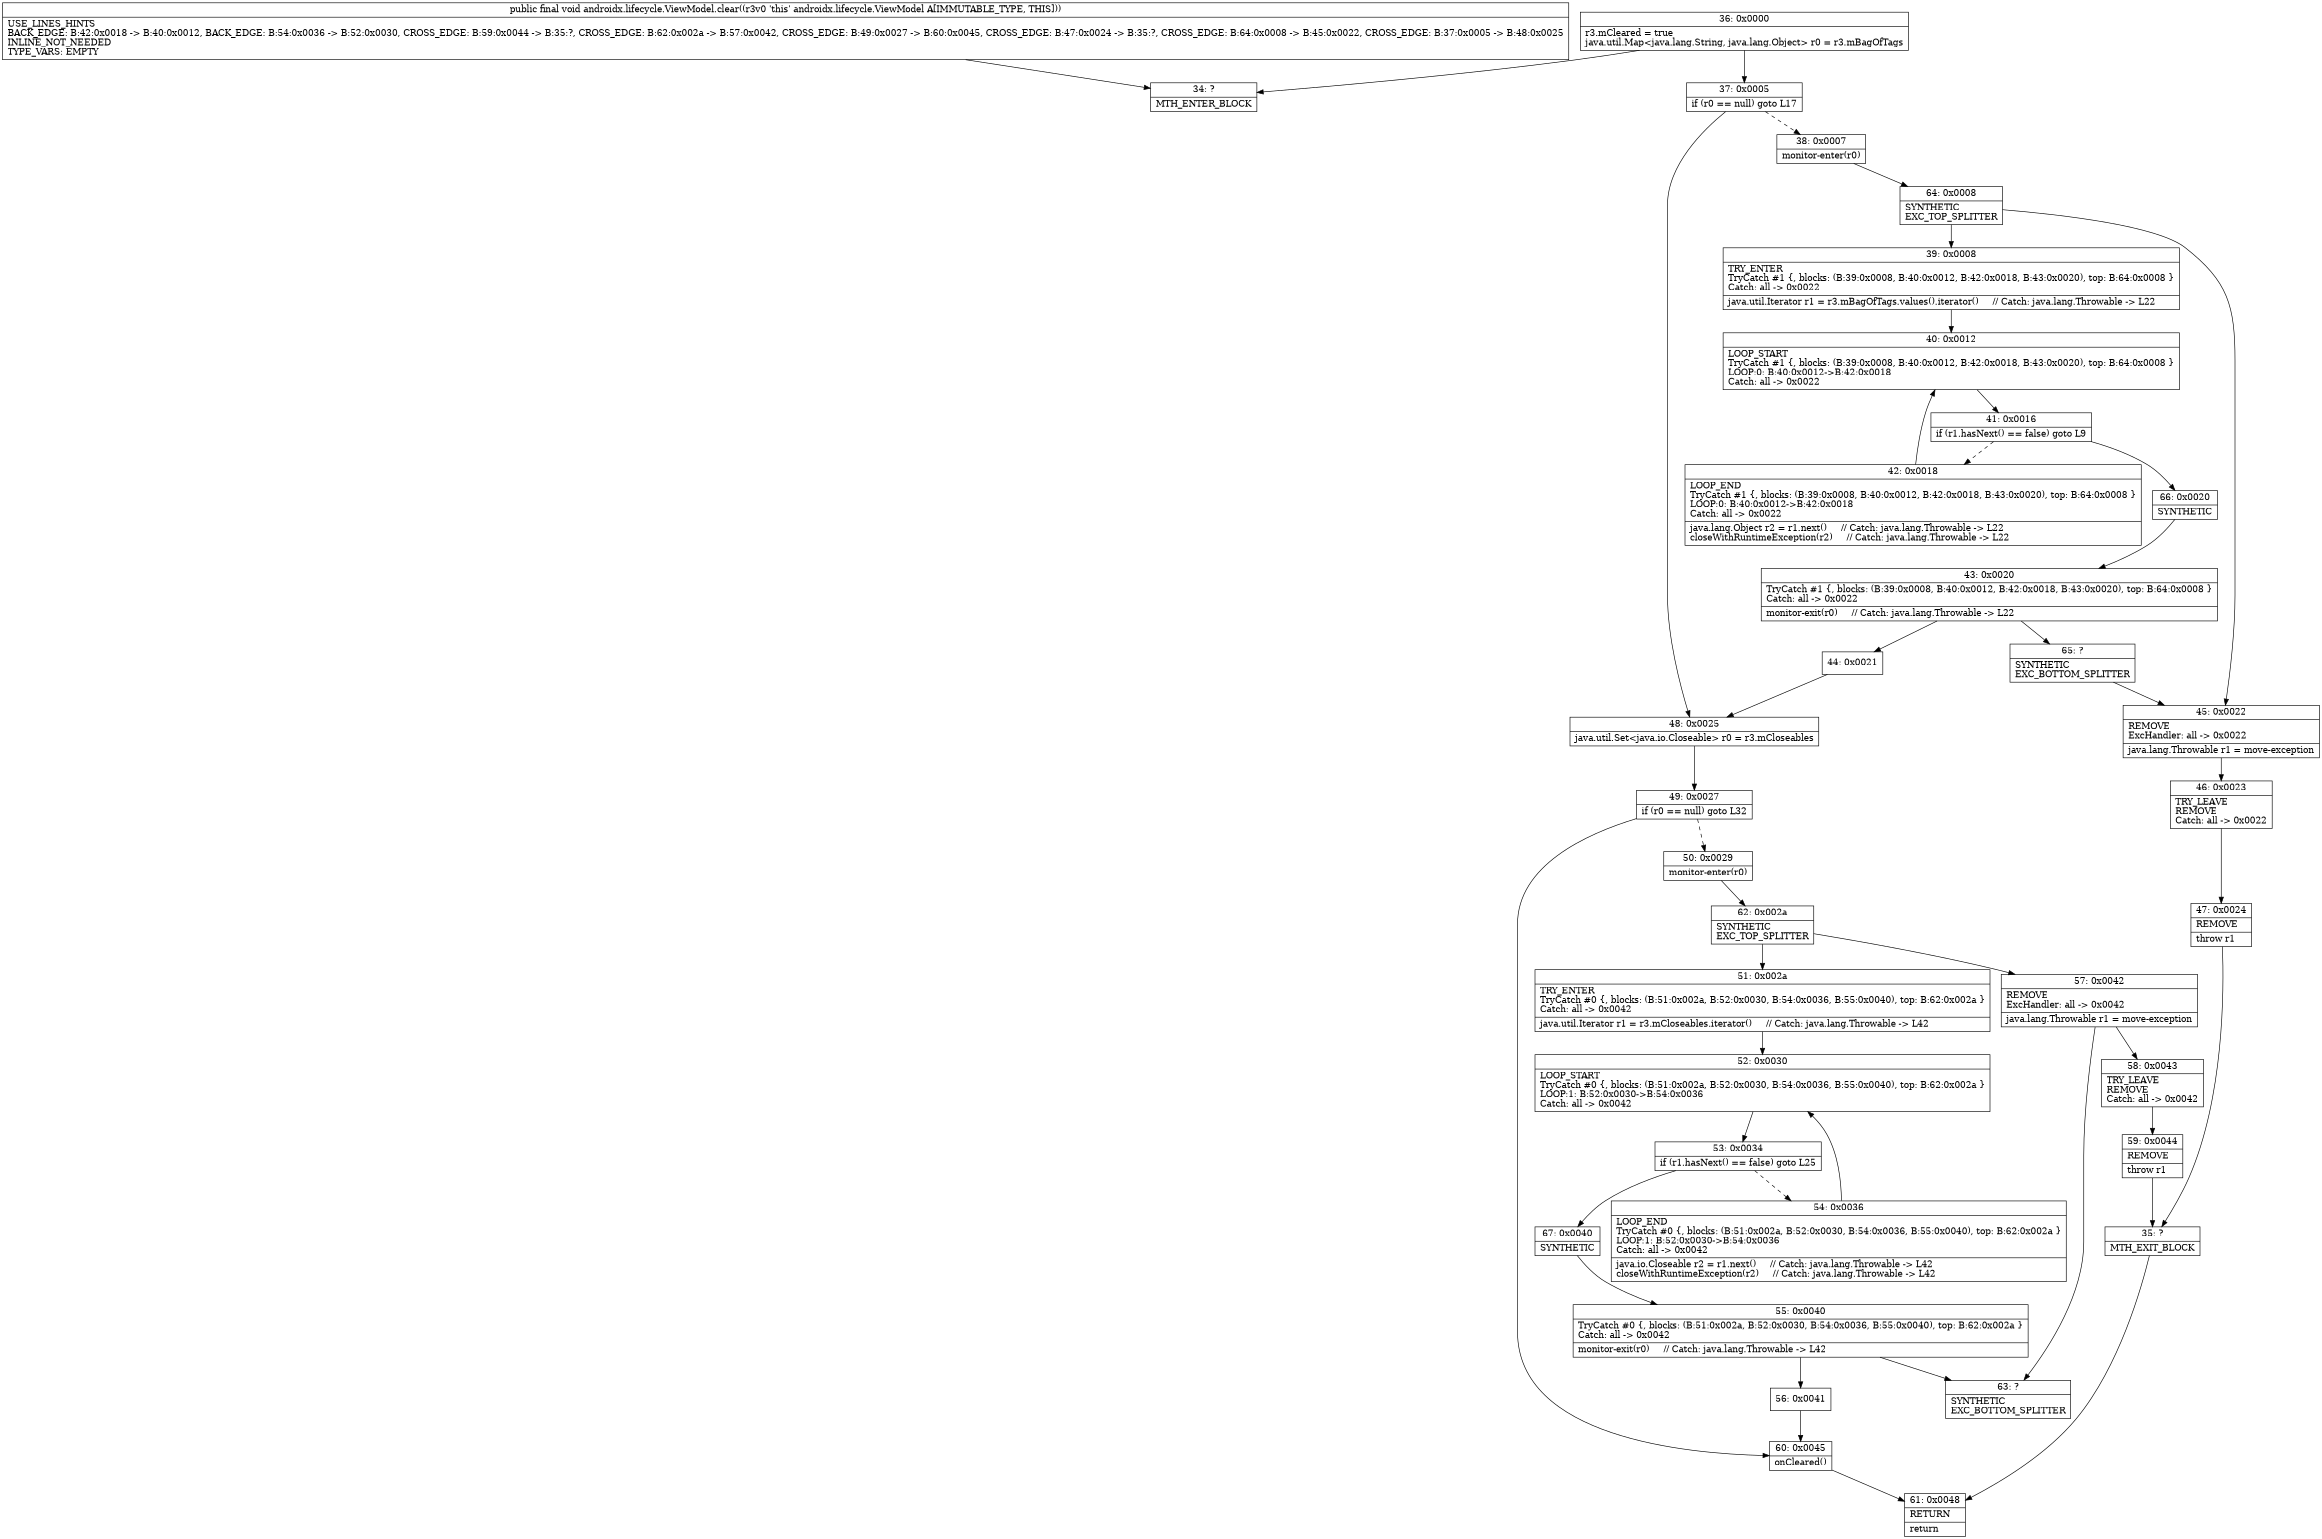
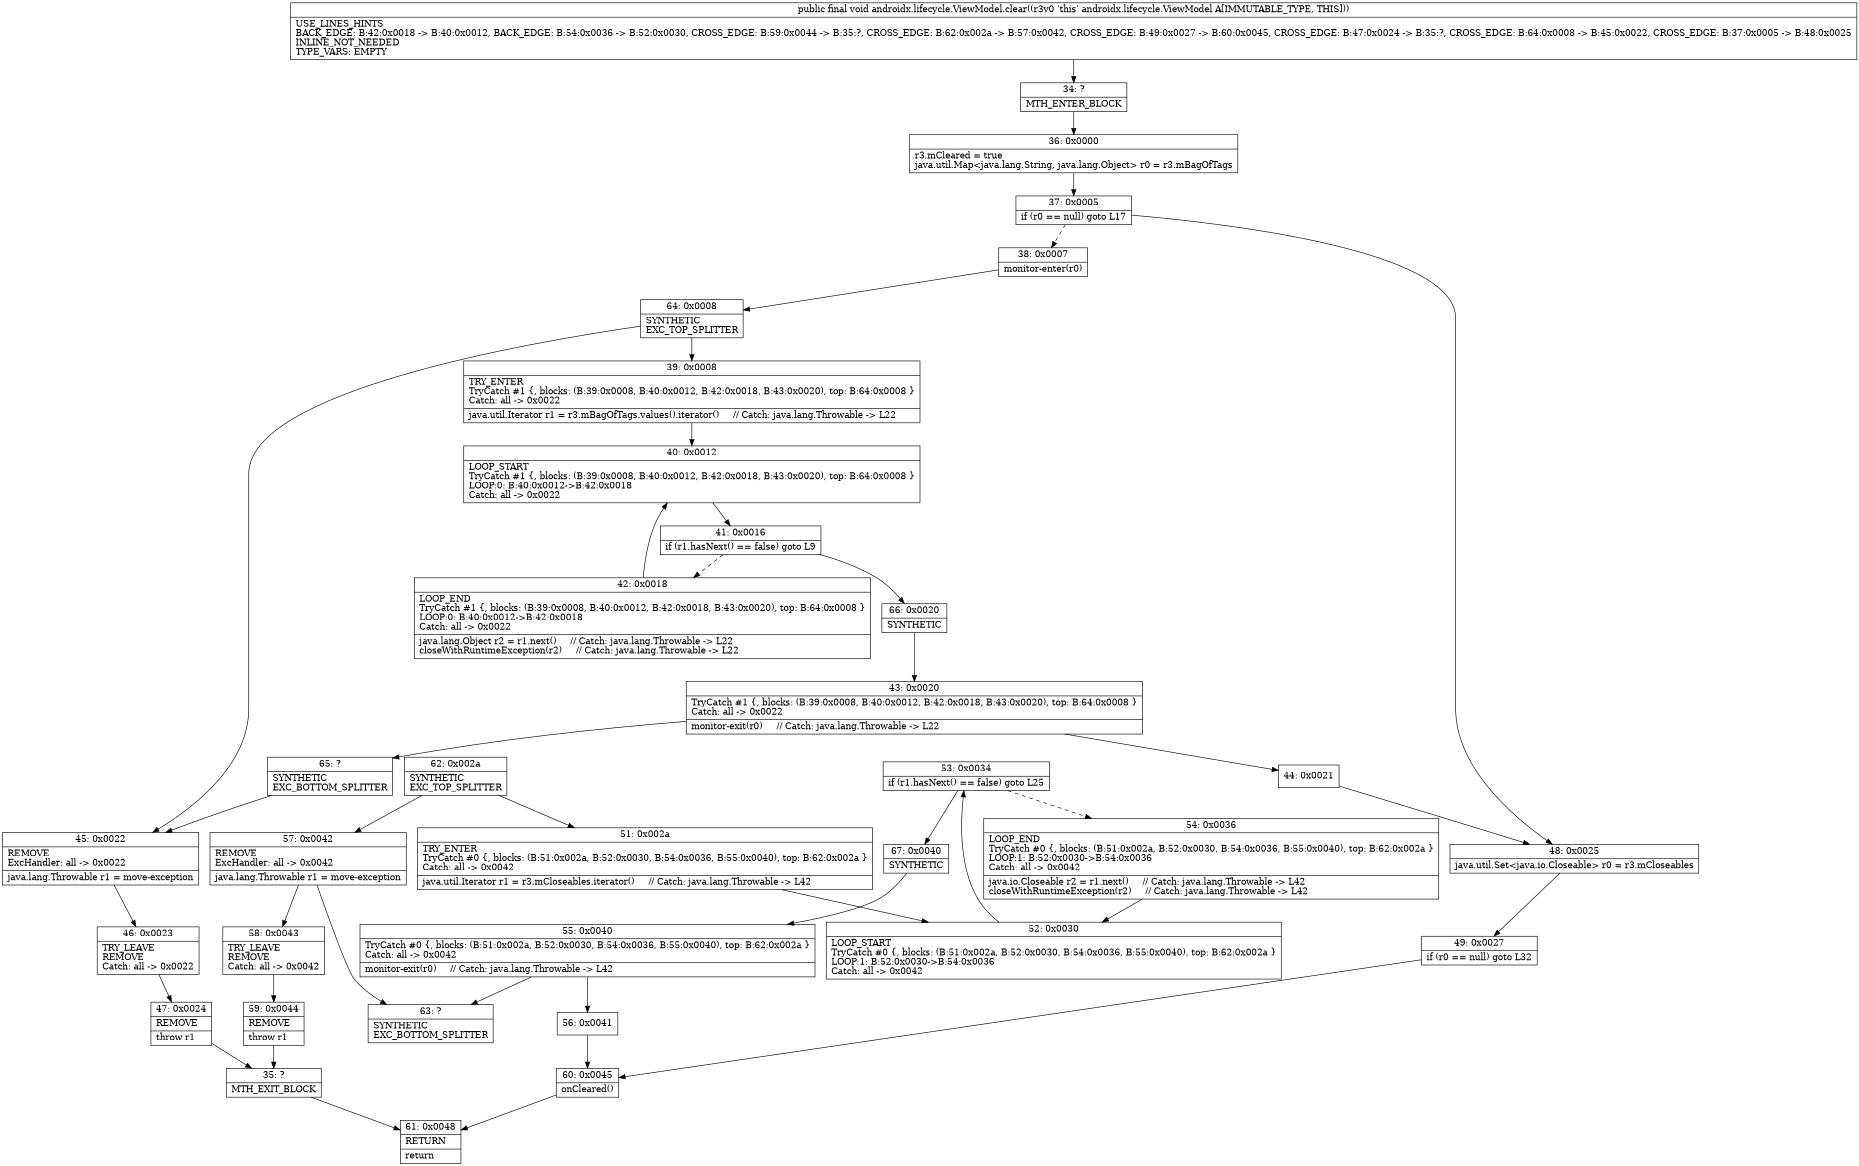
(1452, 74) -> (1074, 120)
(1708, 866) -> none
